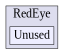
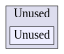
(32, 14) -> (32, 14)
